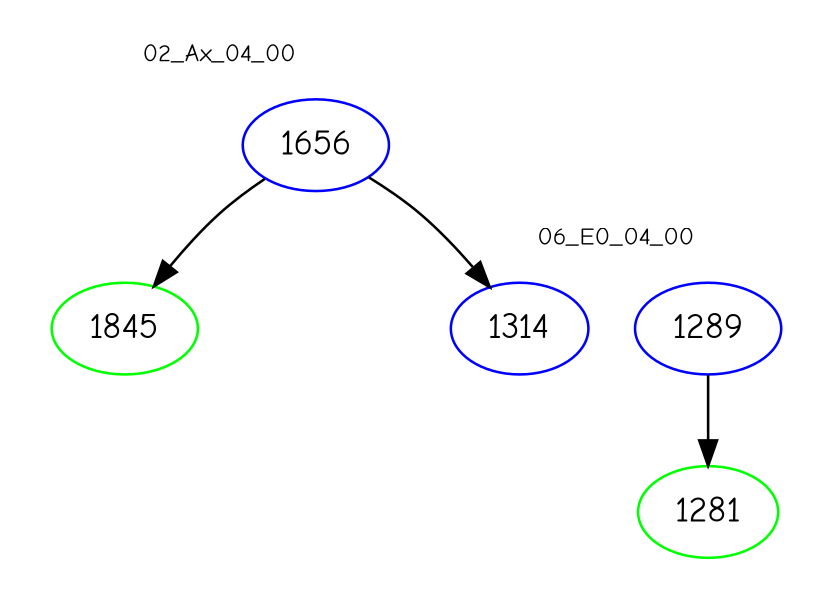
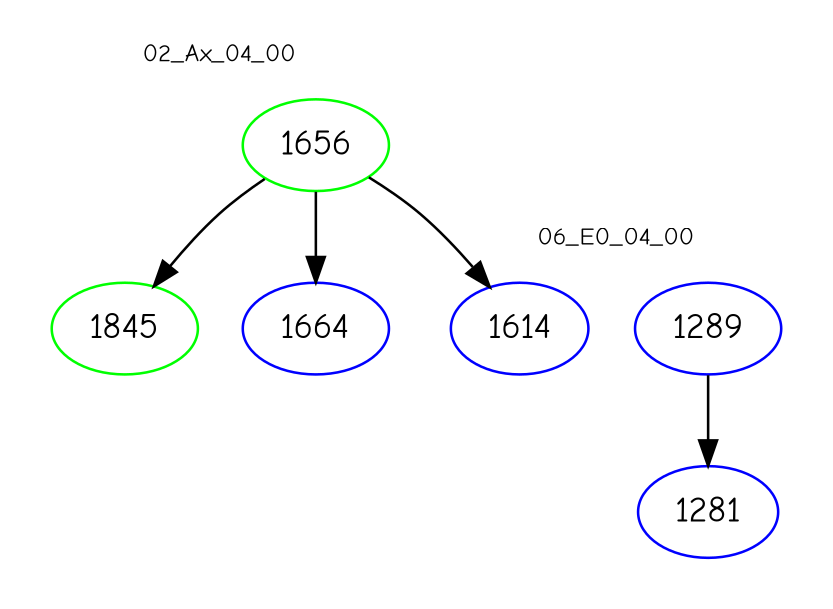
(316, 145) -> (316, 145)
none -> (316, 329)
(520, 329) -> (520, 329)
(708, 512) -> (708, 512)
